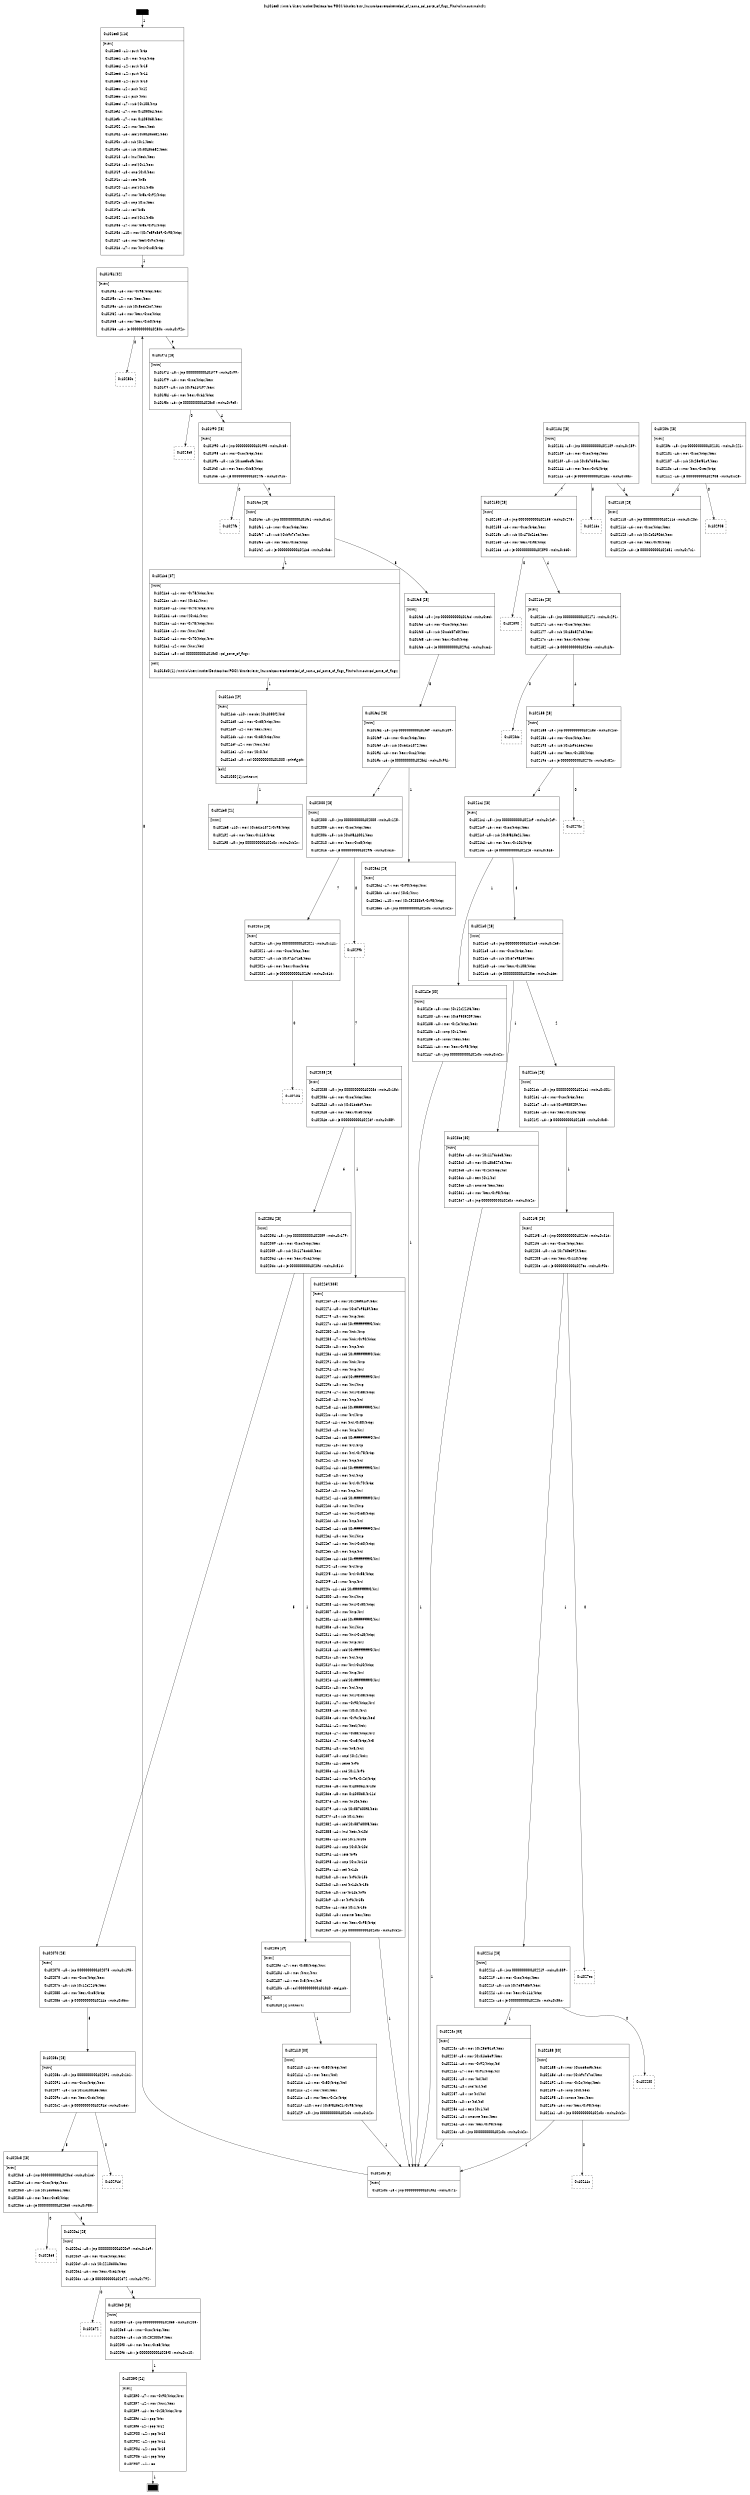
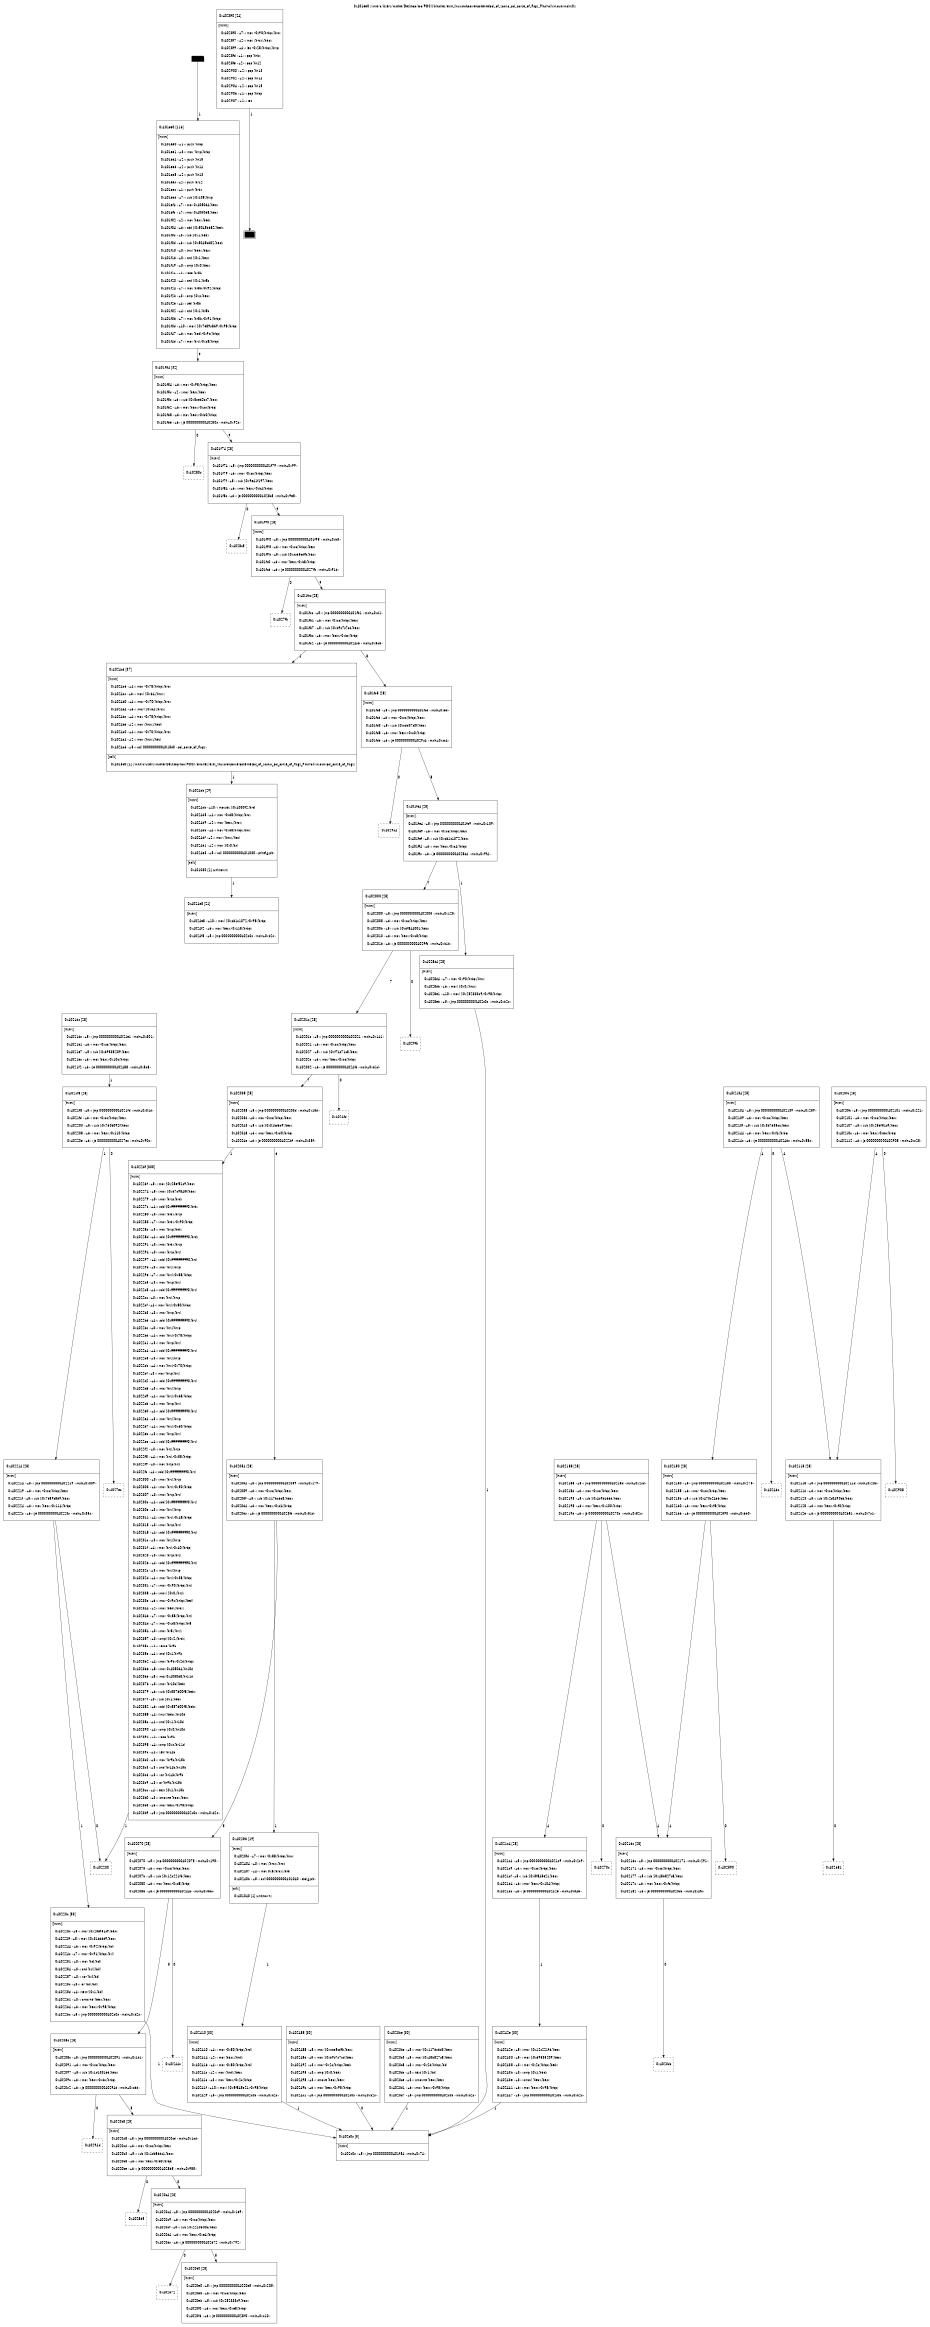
(144, 261) -> (199, 355)
(222, 416) -> (277, 510)
(562, 490) -> (762, 1154)
(573, 679) -> (632, 1678)
none -> (389, 831)
(516, 950) -> none
(354, 1010) -> (308, 1080)
(142, 1337) -> none
none -> (833, 1868)
(391, 2051) -> (119, 1837)
(526, 2145) -> (362, 2109)
(582, 2146) -> (173, 1977)
(153, 2365) -> none
